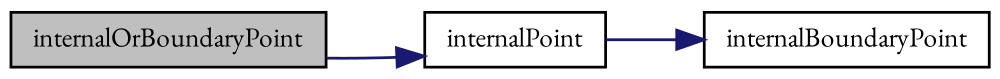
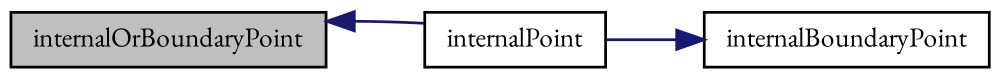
(362, 58) -> (389, 22)
